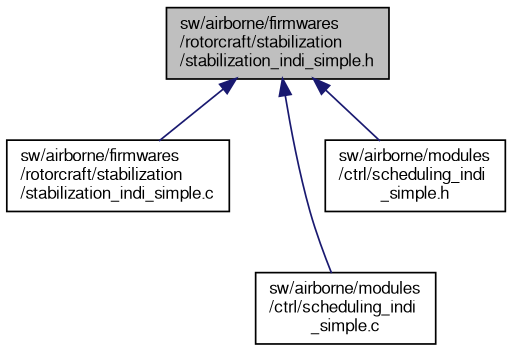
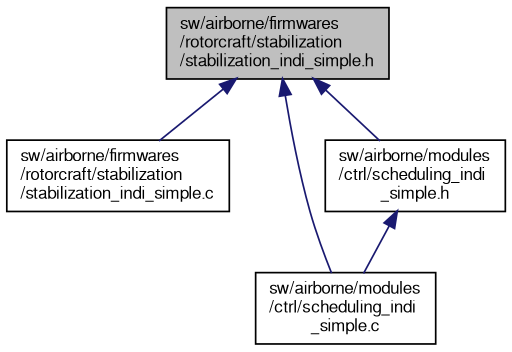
none -> (376, 250)
